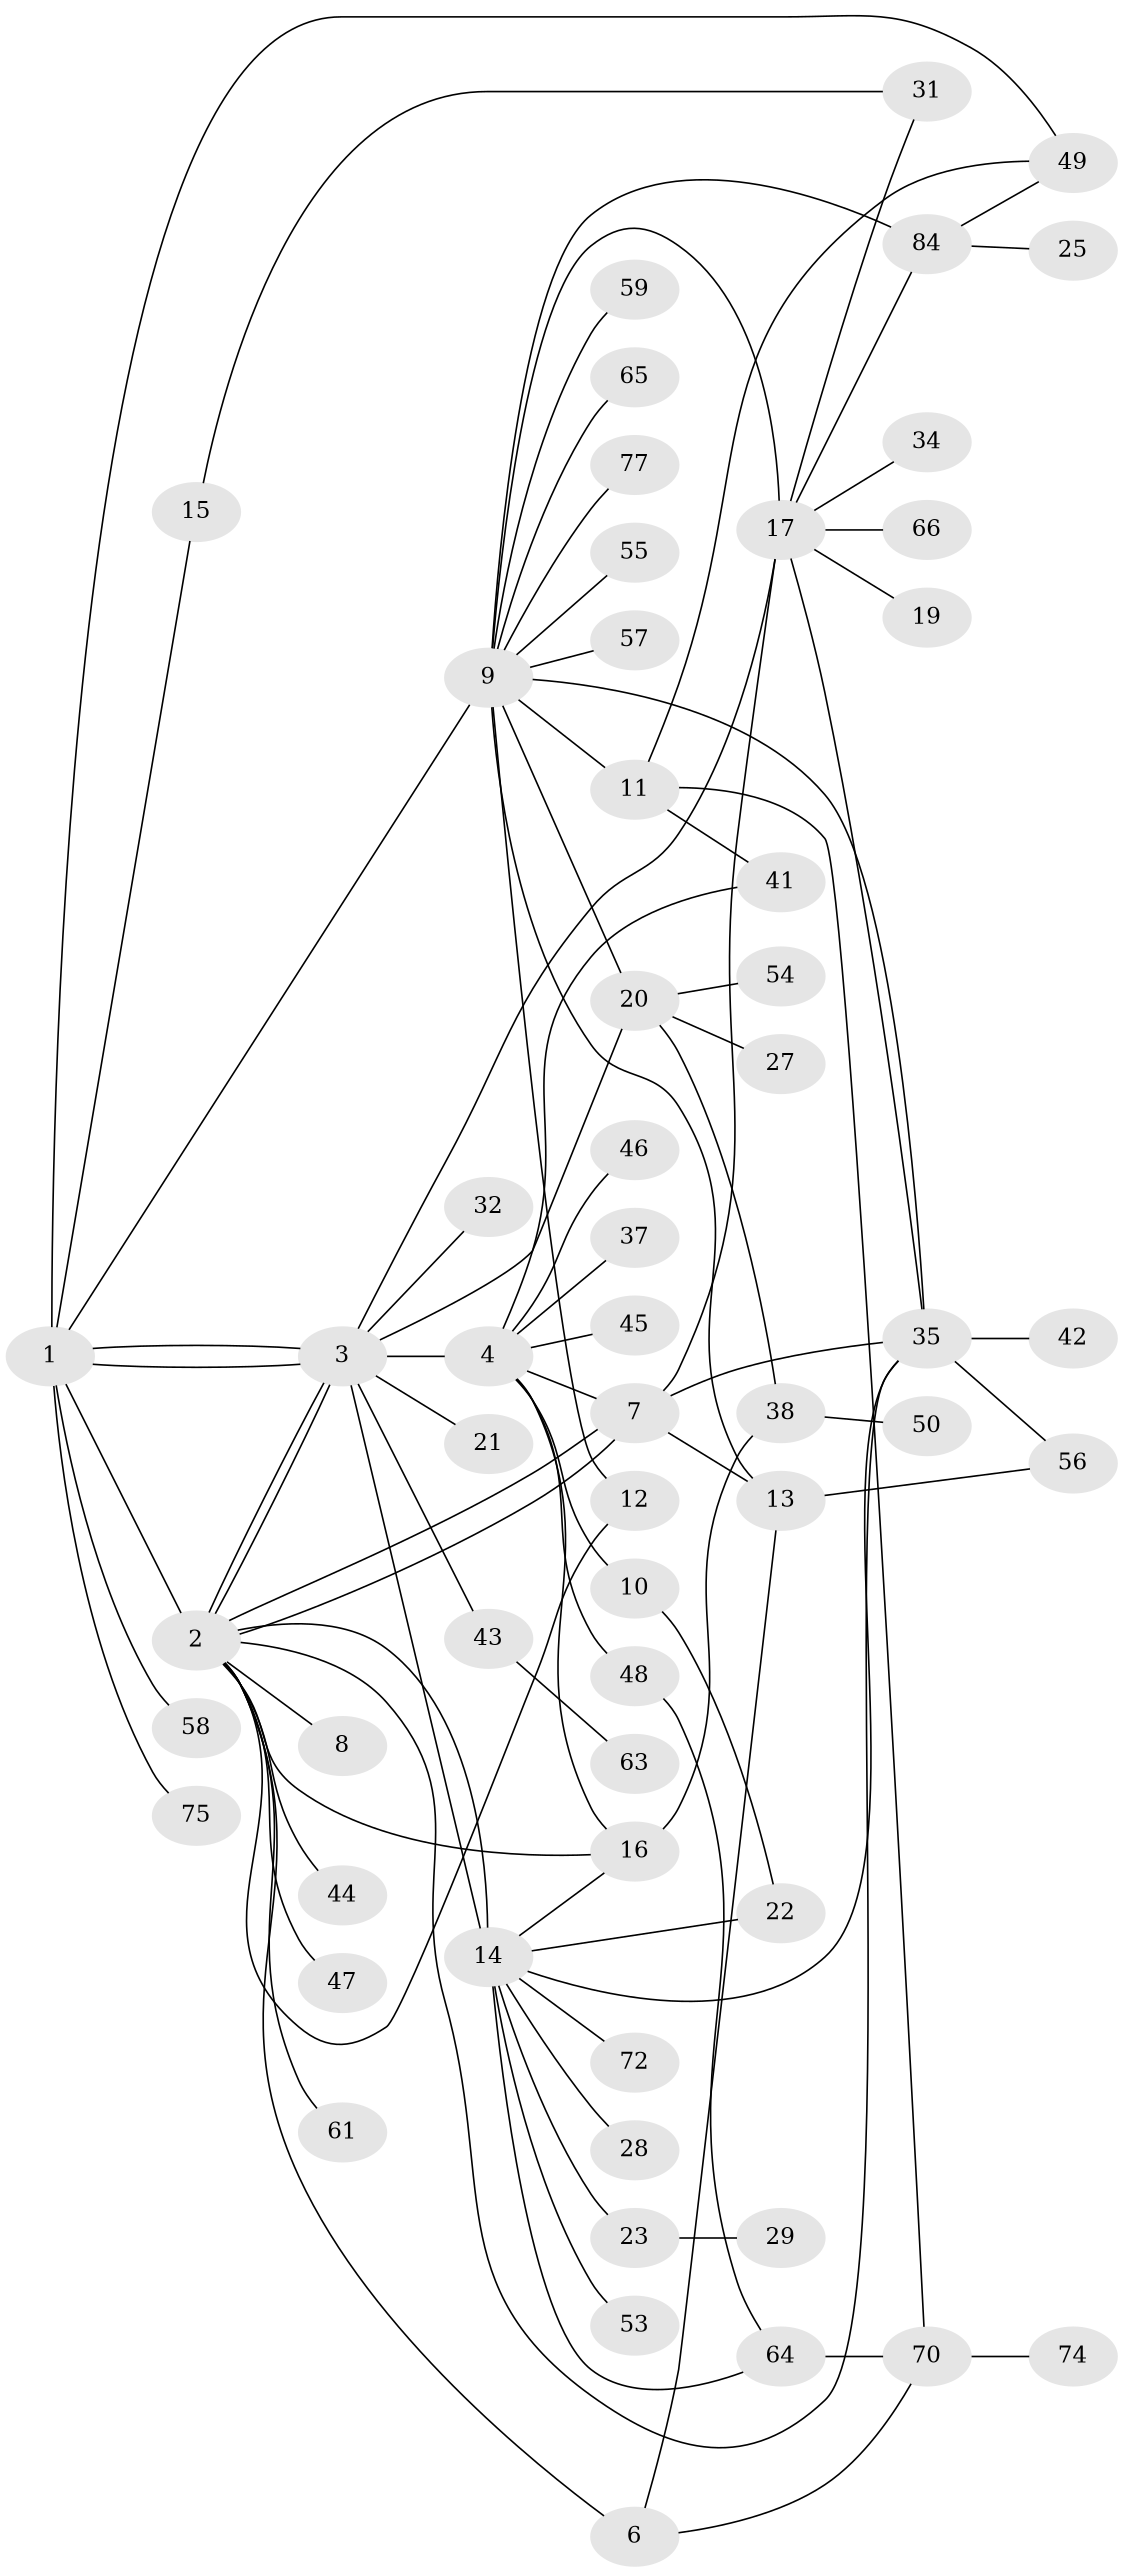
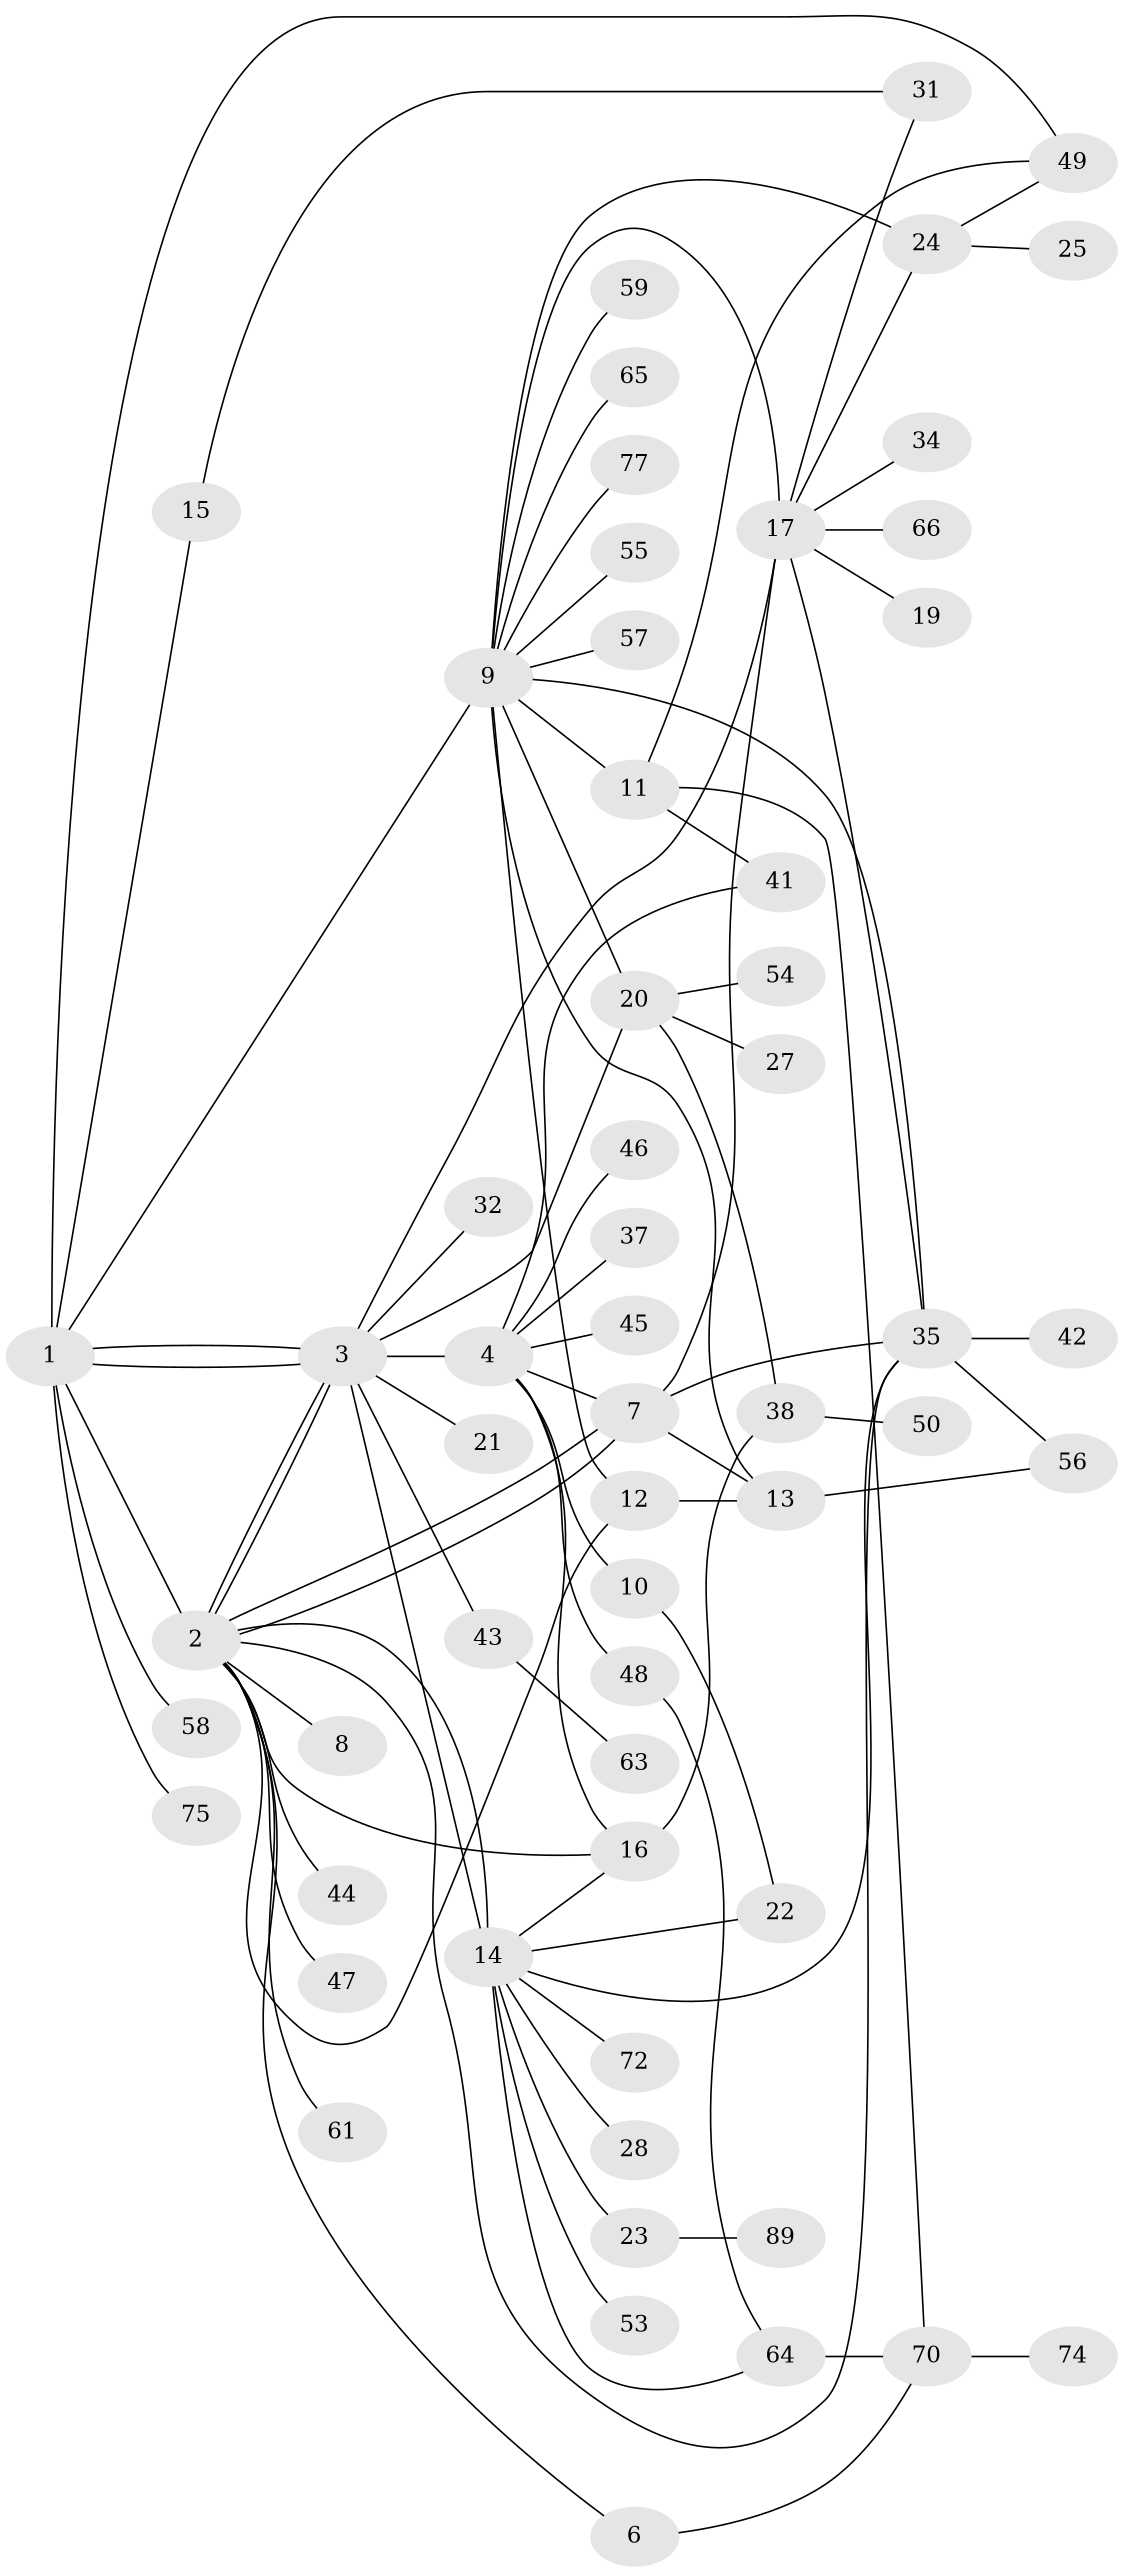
(927, 244) -> (927, 244)
(734, 1898) -> (708, 1501)
(781, 2238) -> (781, 2238)
